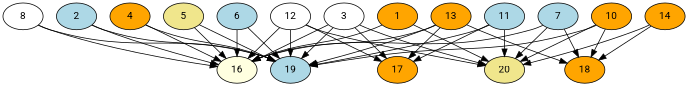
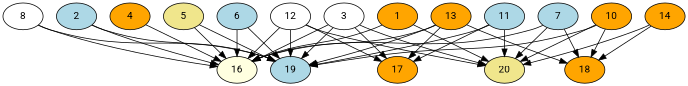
(188, 39) -> none
